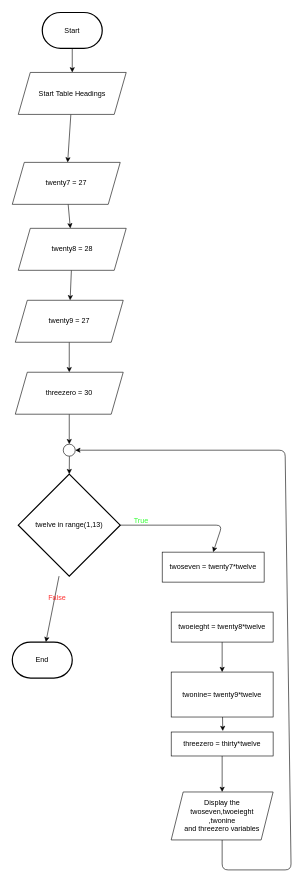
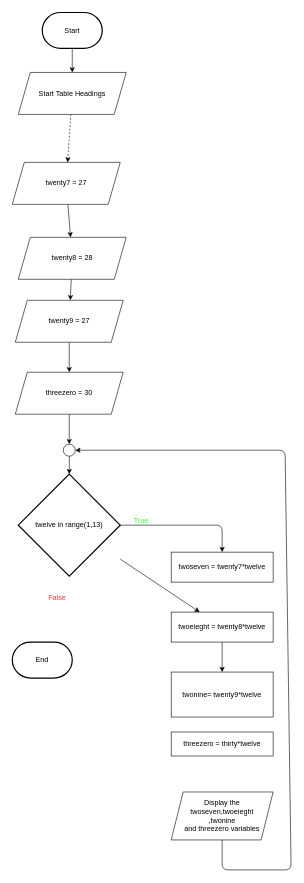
(69, 136) -> (69, 136)
(72, 249) -> (72, 258)
(213, 567) -> (222, 567)
(53, 607) -> (158, 584)
(223, 722) -> none
(222, 786) -> none
